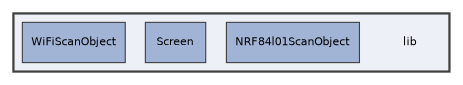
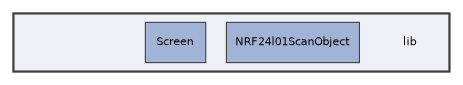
(74, 42) -> none
(293, 42) -> (293, 42)
